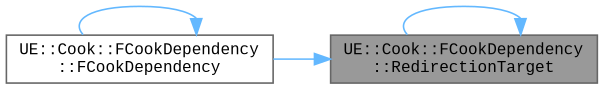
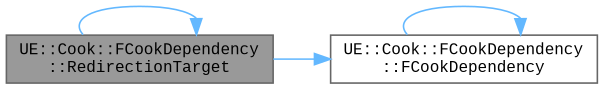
(294, 59) -> (294, 59)
